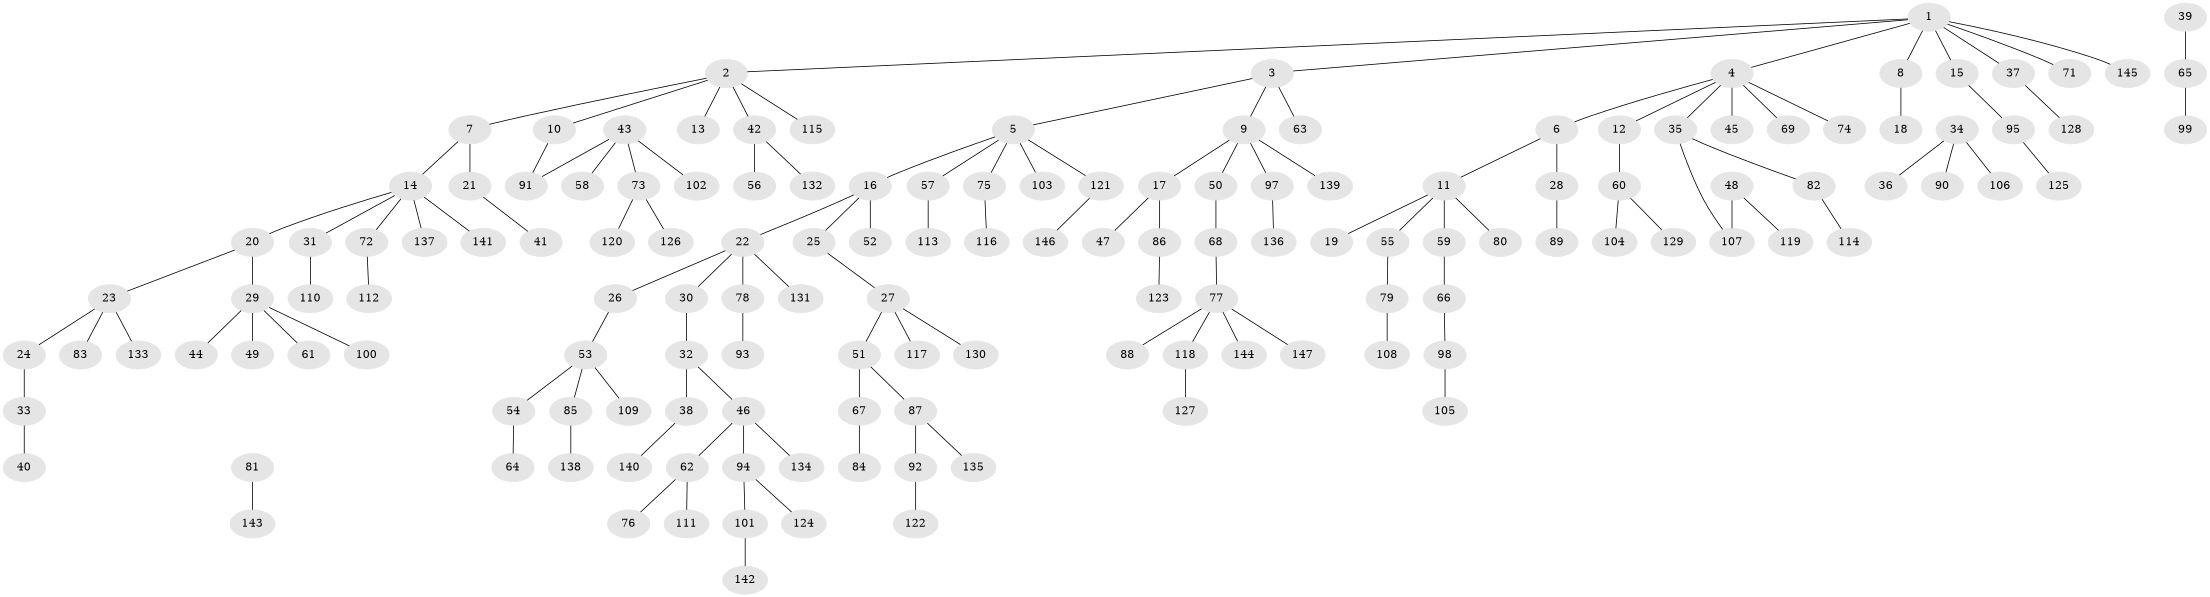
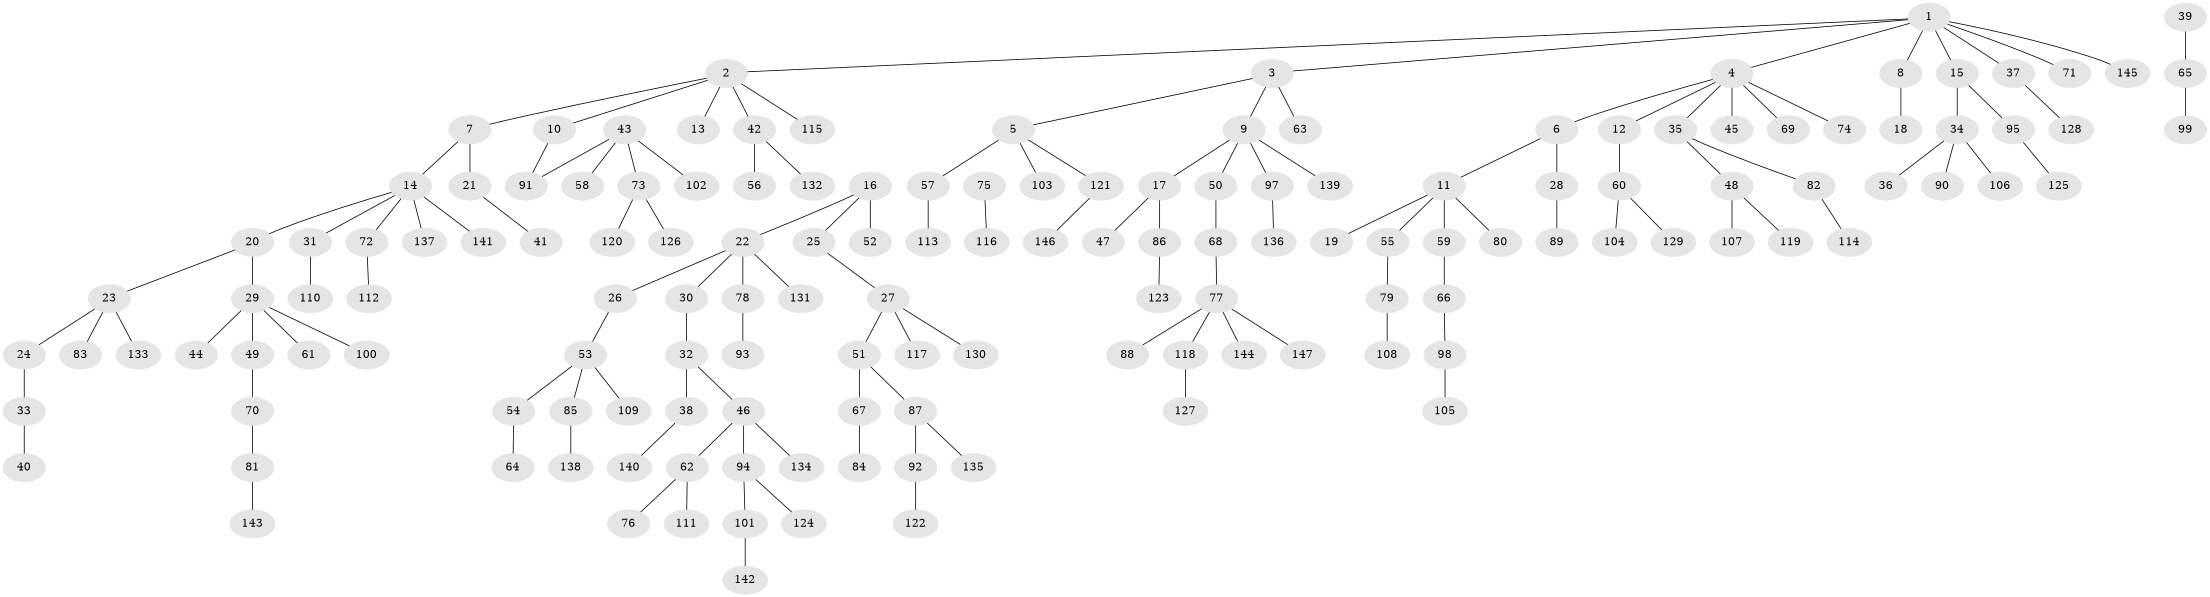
none -> (1957, 102)
(941, 156) -> none
(999, 158) -> none
(1698, 188) -> (1704, 158)
none -> (253, 411)
